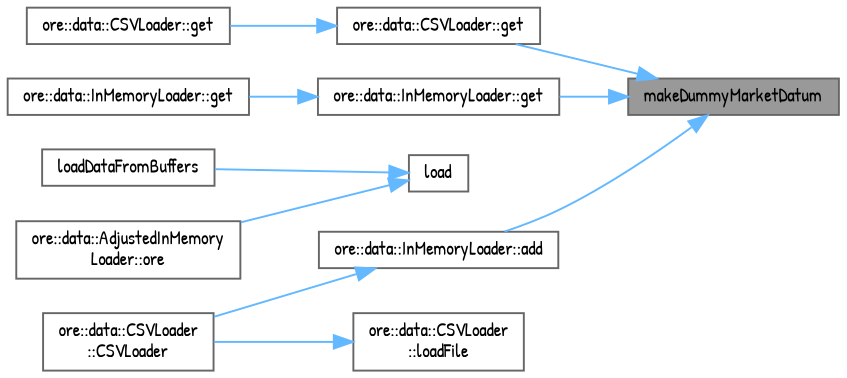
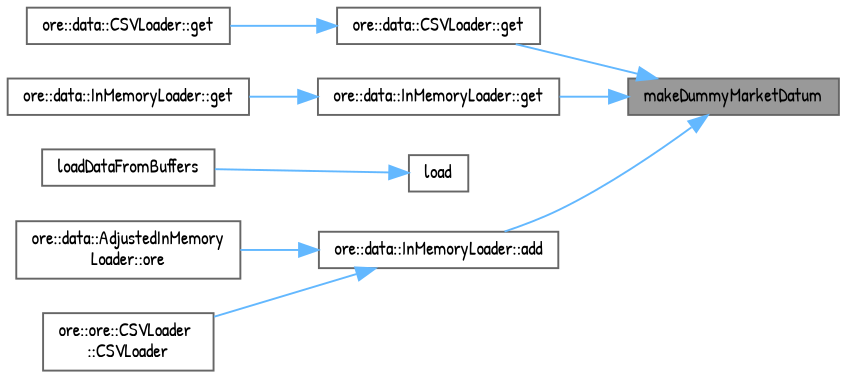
(315, 204) -> (270, 250)
(128, 342) -> (128, 342)
(439, 342) -> none
